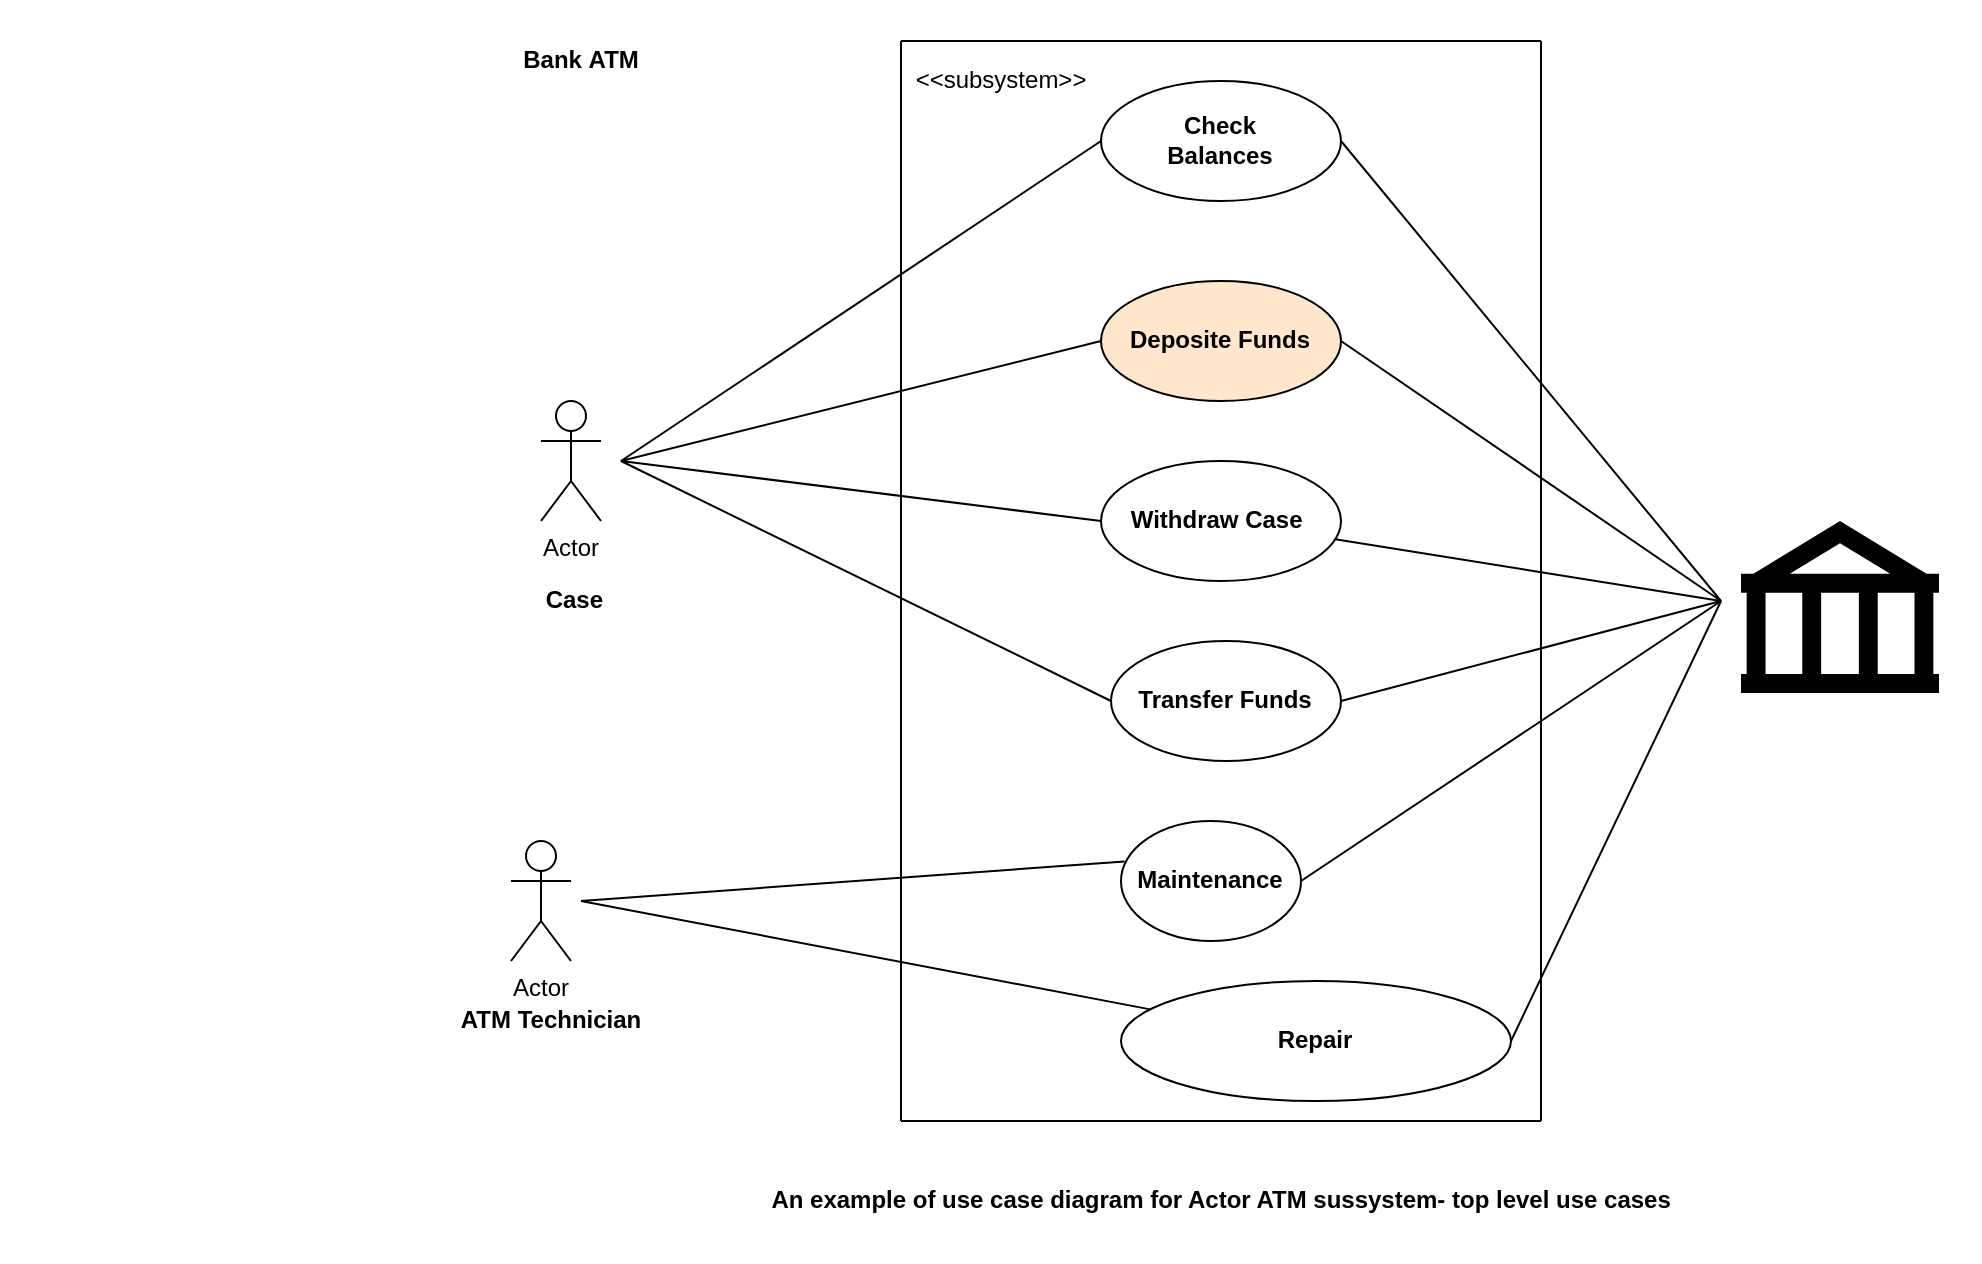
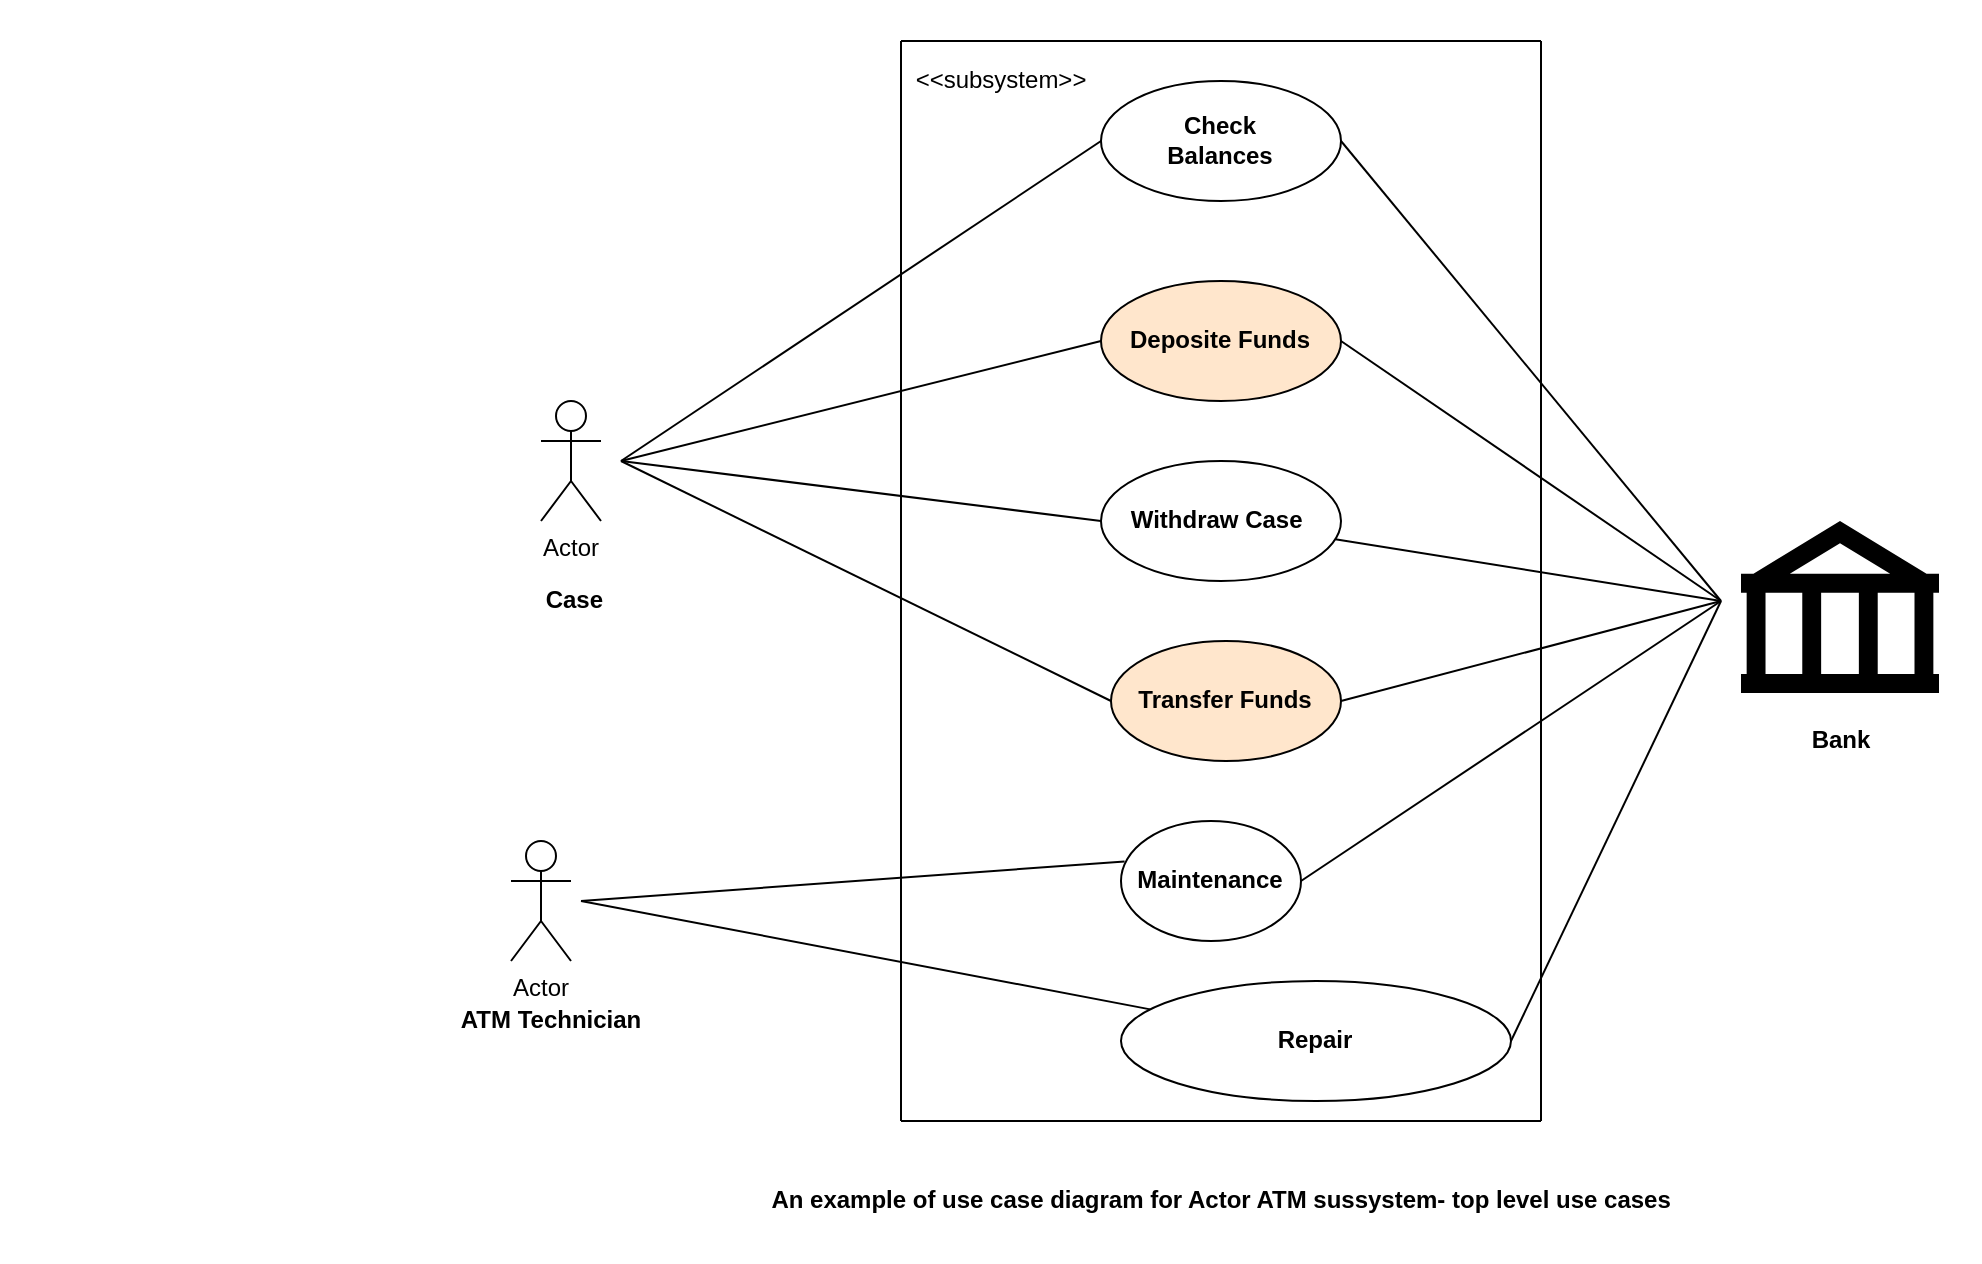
(581, 61) -> none
(1226, 701) -> (1226, 701)
none -> (1841, 741)
